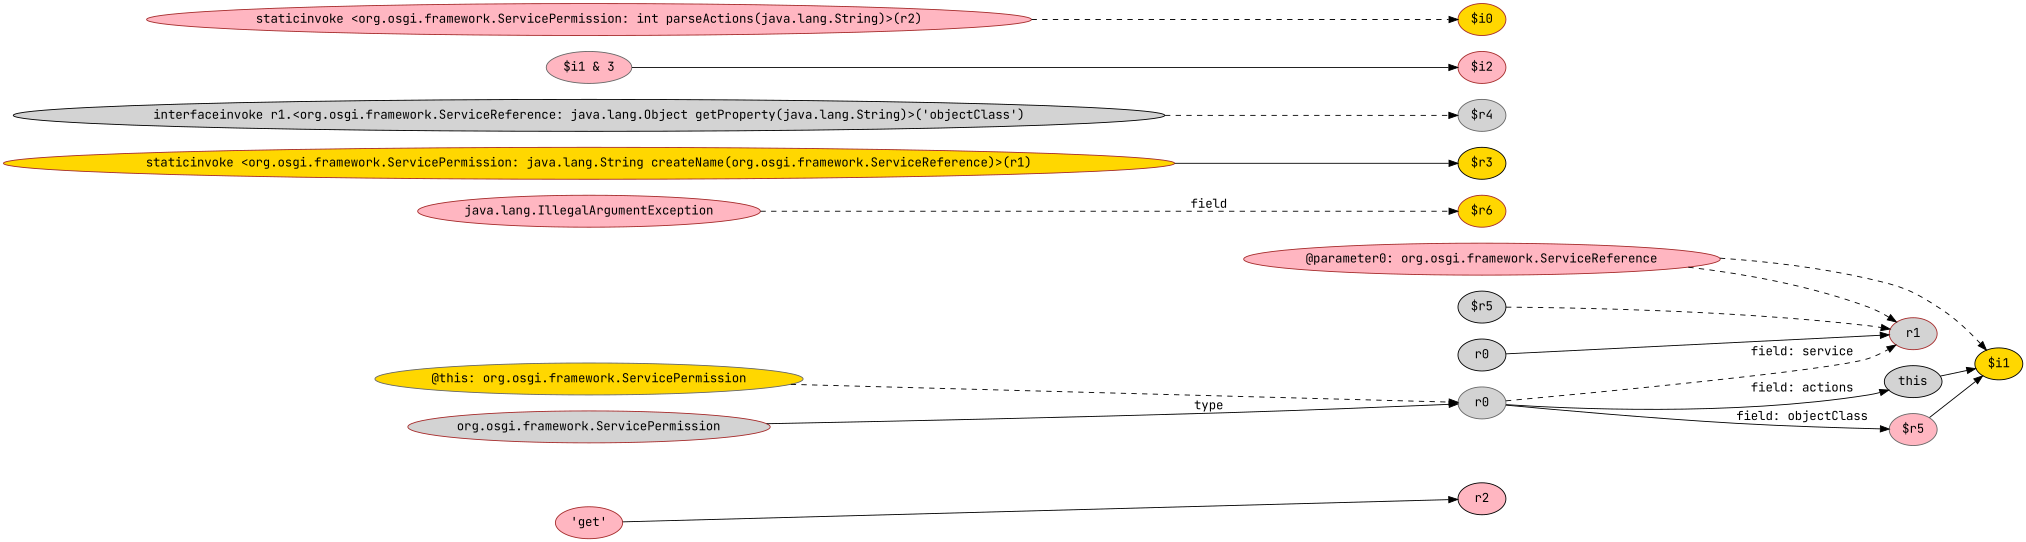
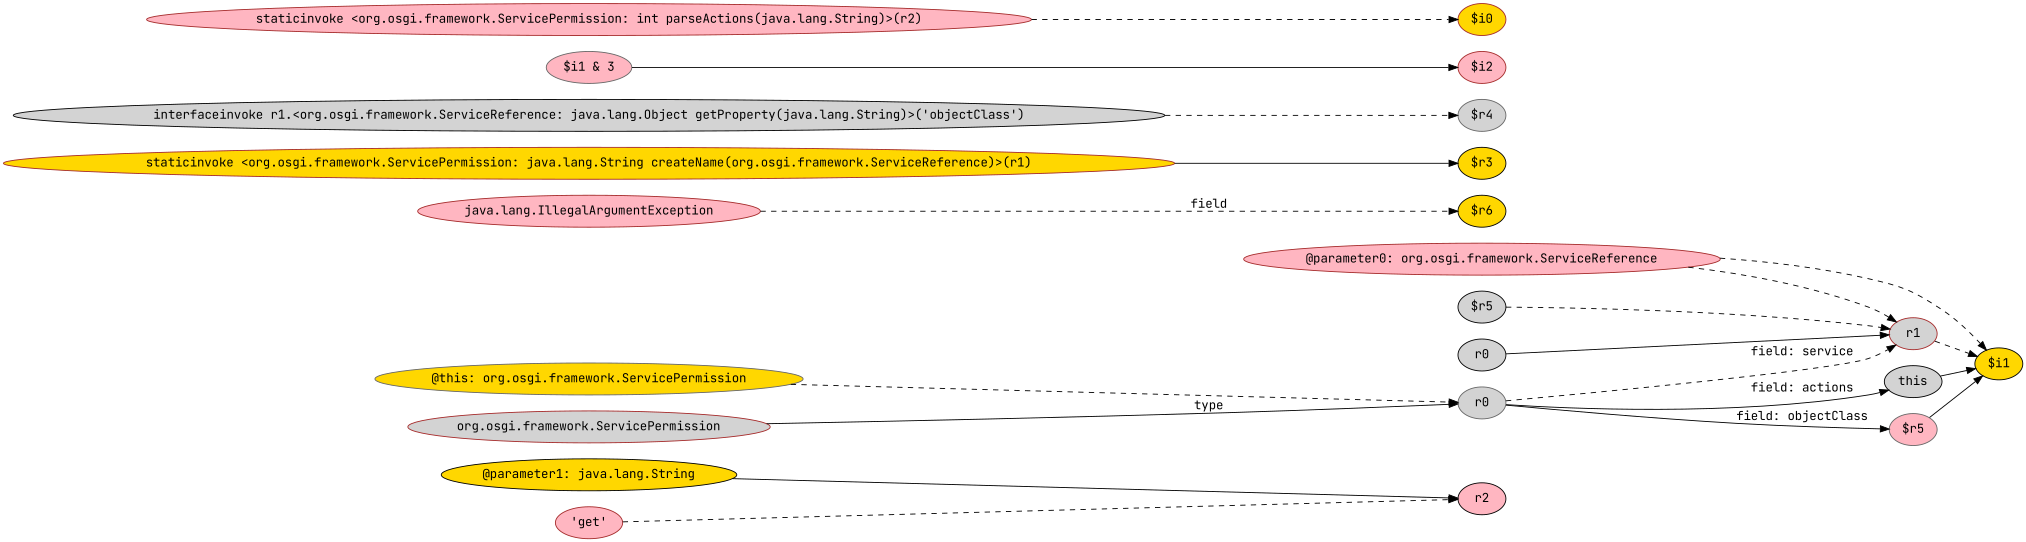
(1482, 211) -> (1482, 211)
none -> (1952, 347)
none -> (589, 475)
(1036, 511) -> (1036, 511)
